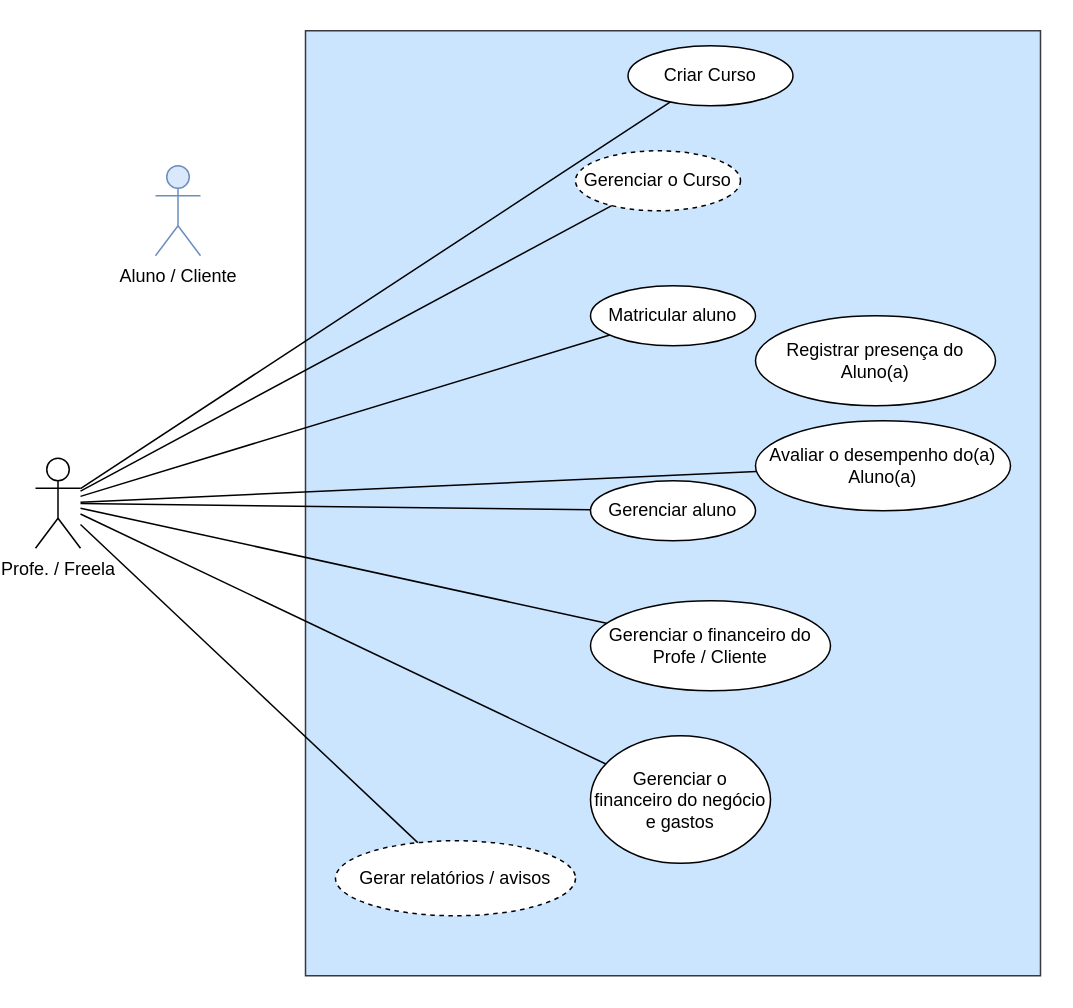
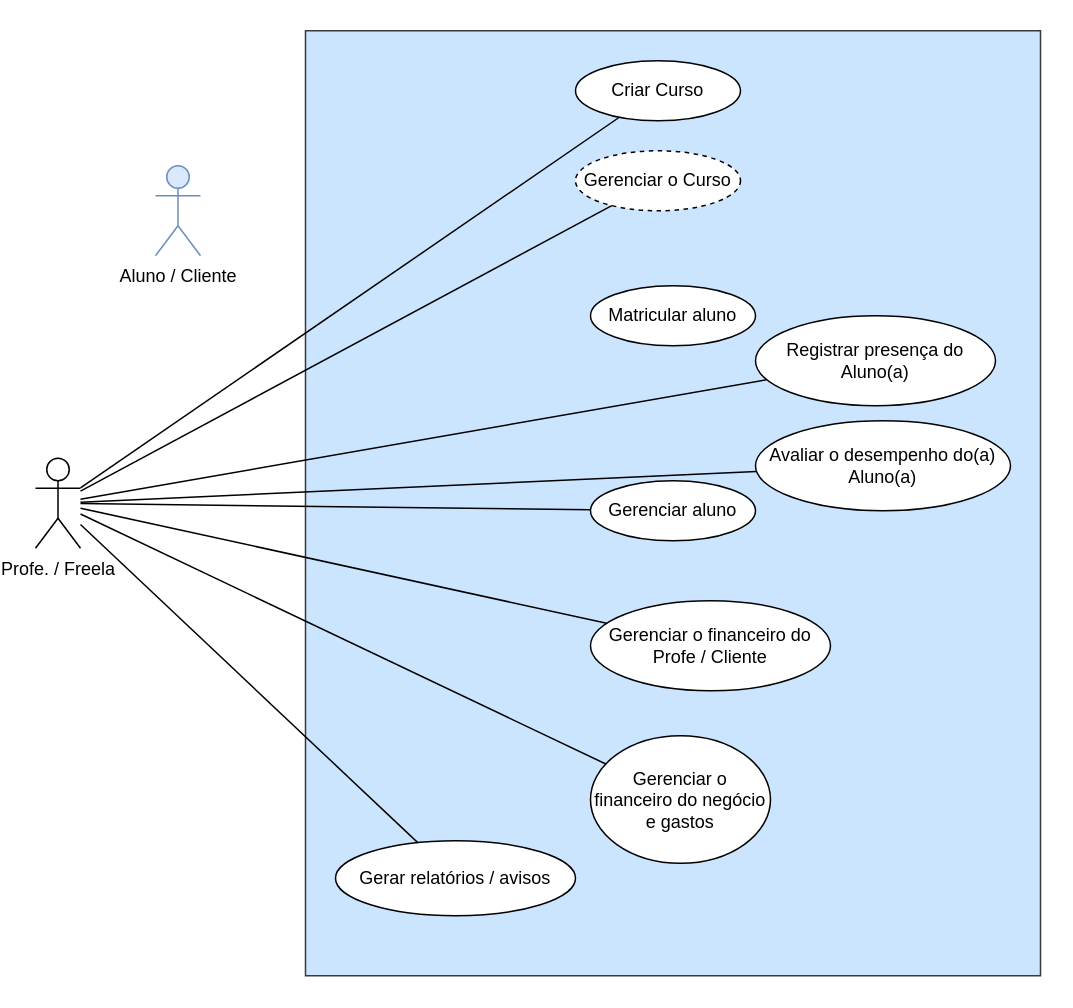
(710, 76) -> (658, 91)
(344, 416) -> none
none -> (423, 440)
(455, 878) -> (455, 878)
